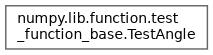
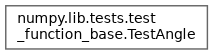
(107, 27) -> (107, 27)
